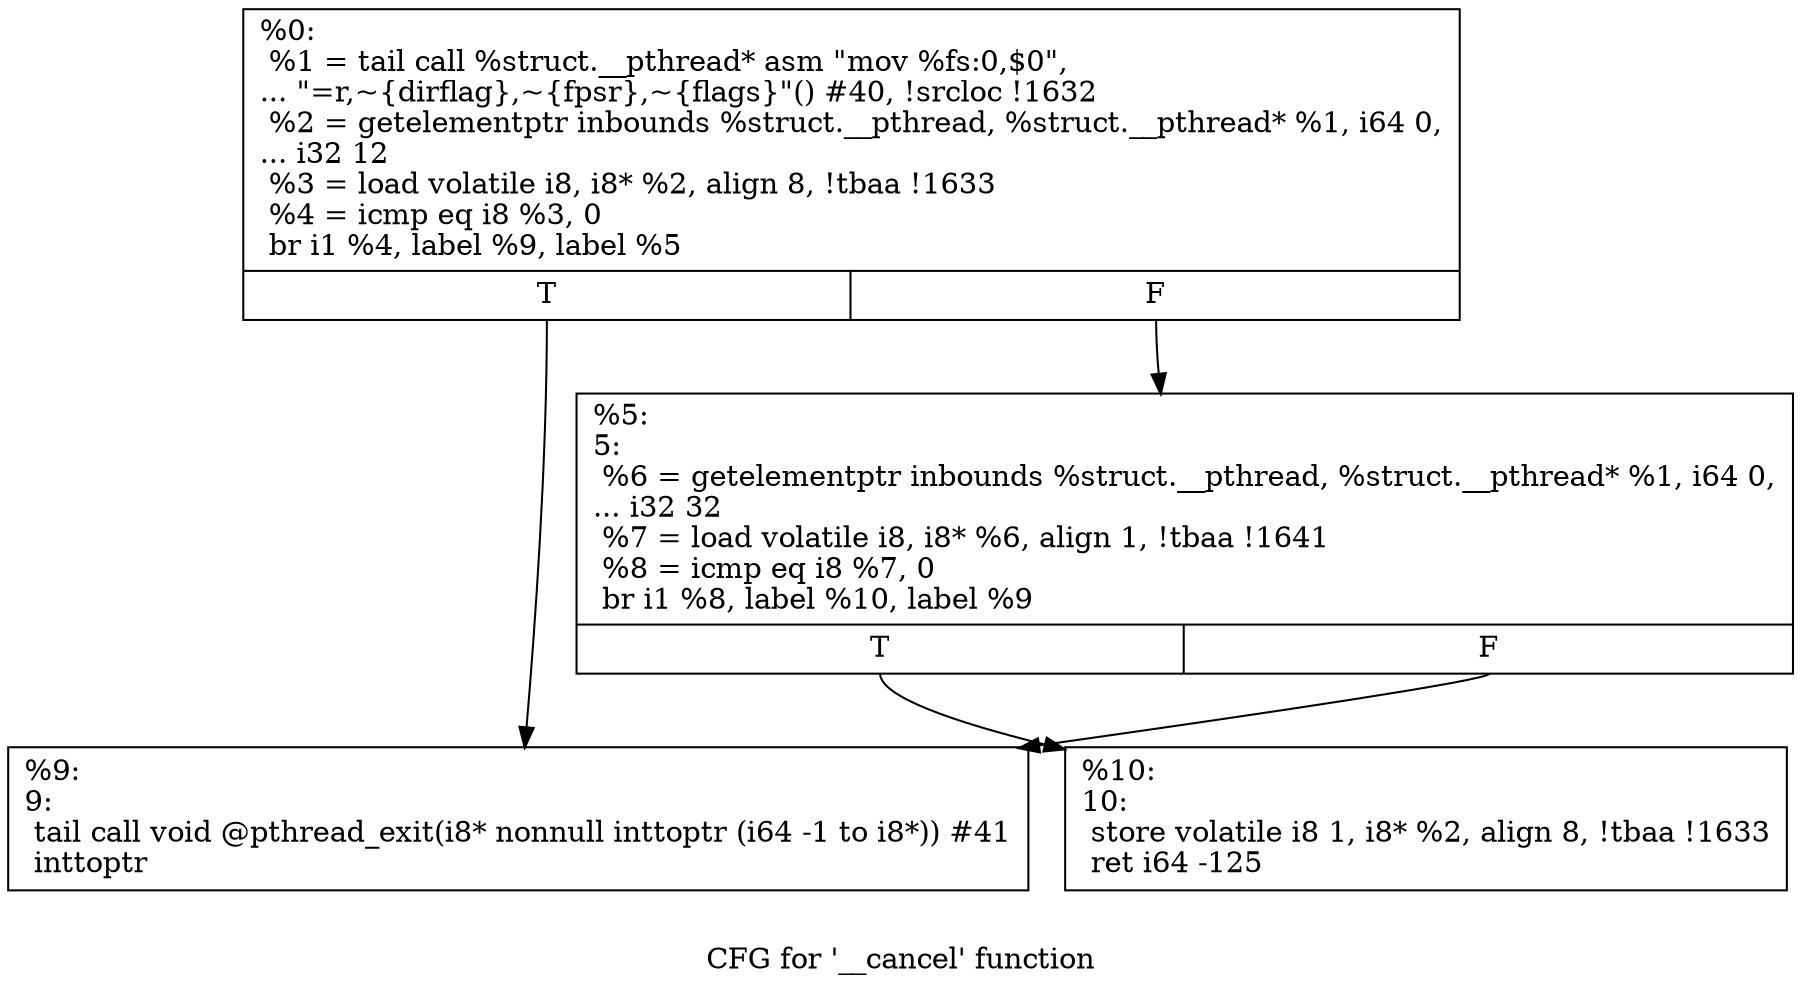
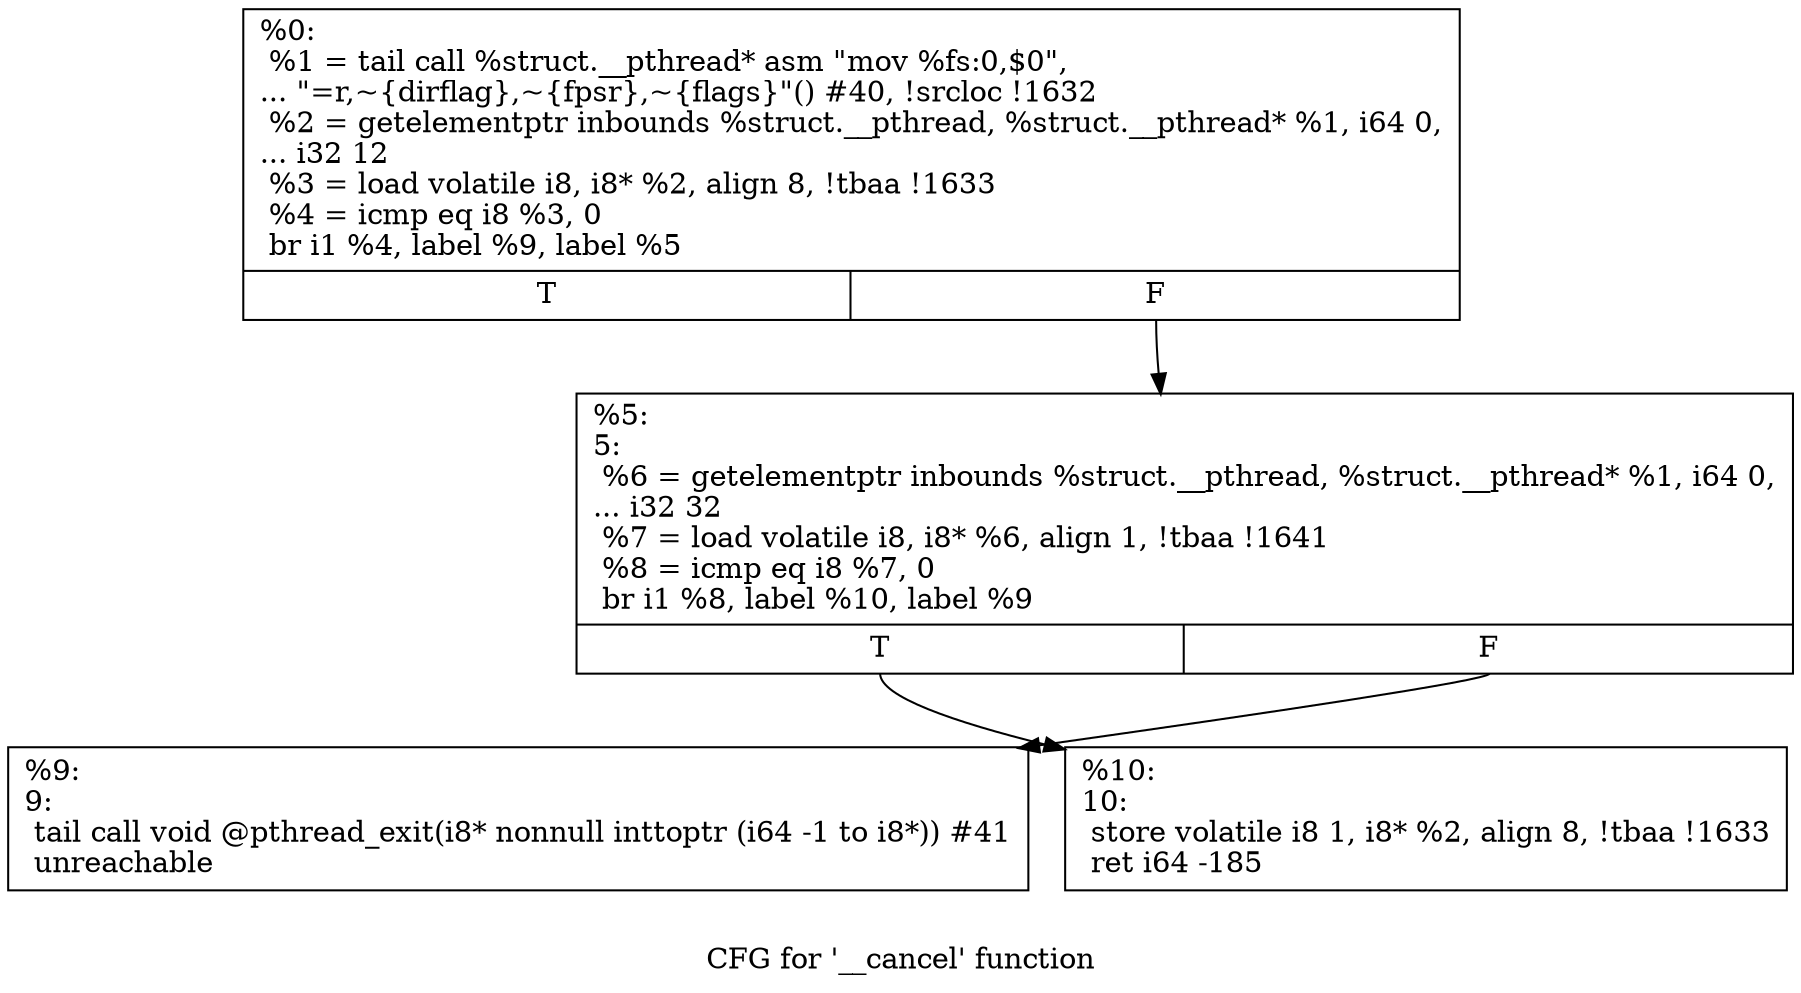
(541, 524) -> none
(87, 864) -> (120, 864)
(1172, 864) -> (1172, 864)
